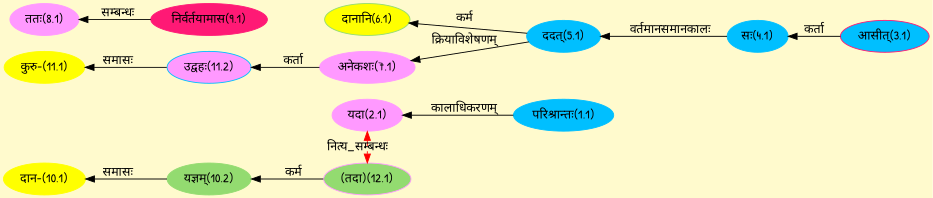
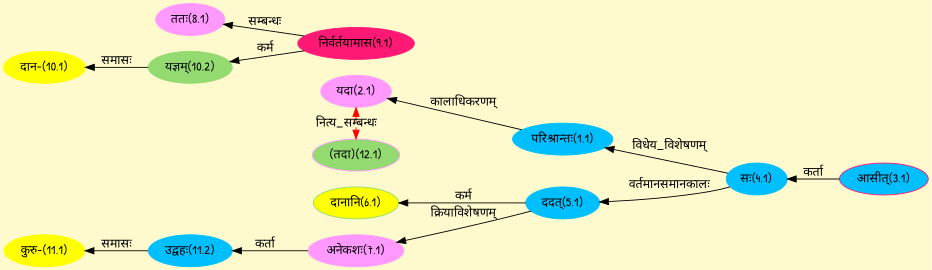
(209, 67) -> (190, 251)
none -> (671, 161)
(292, 179) -> (272, 56)
